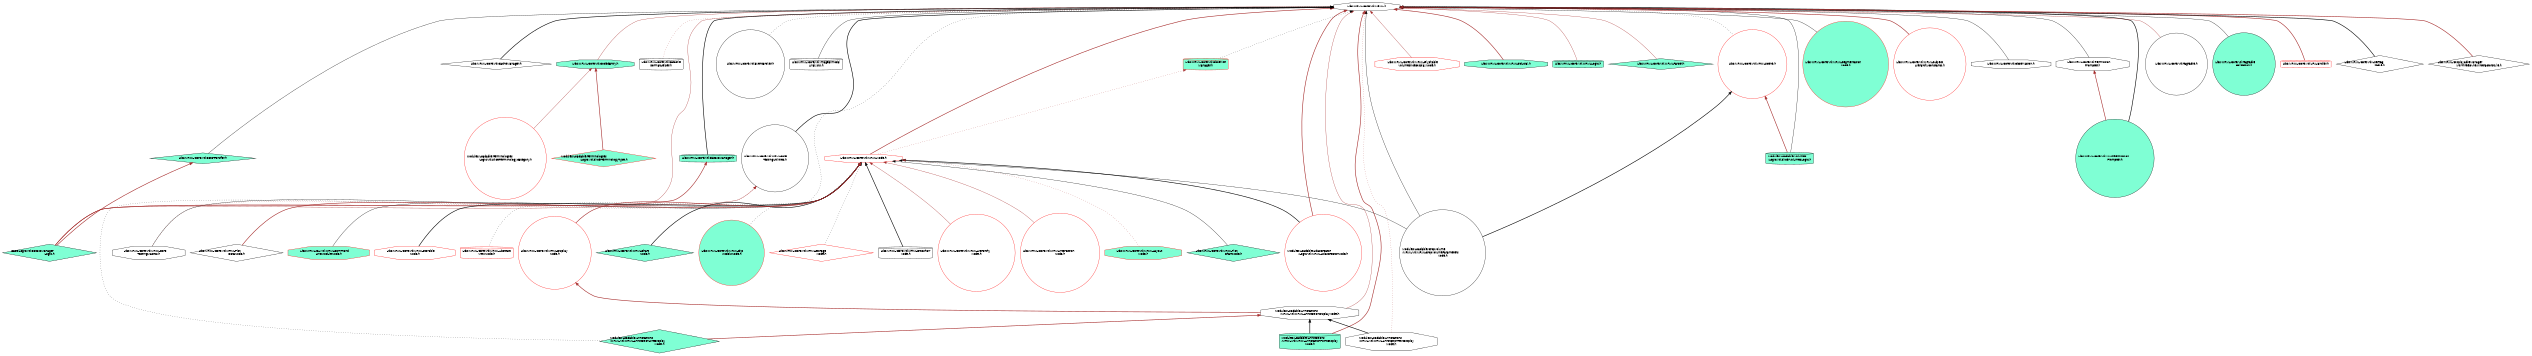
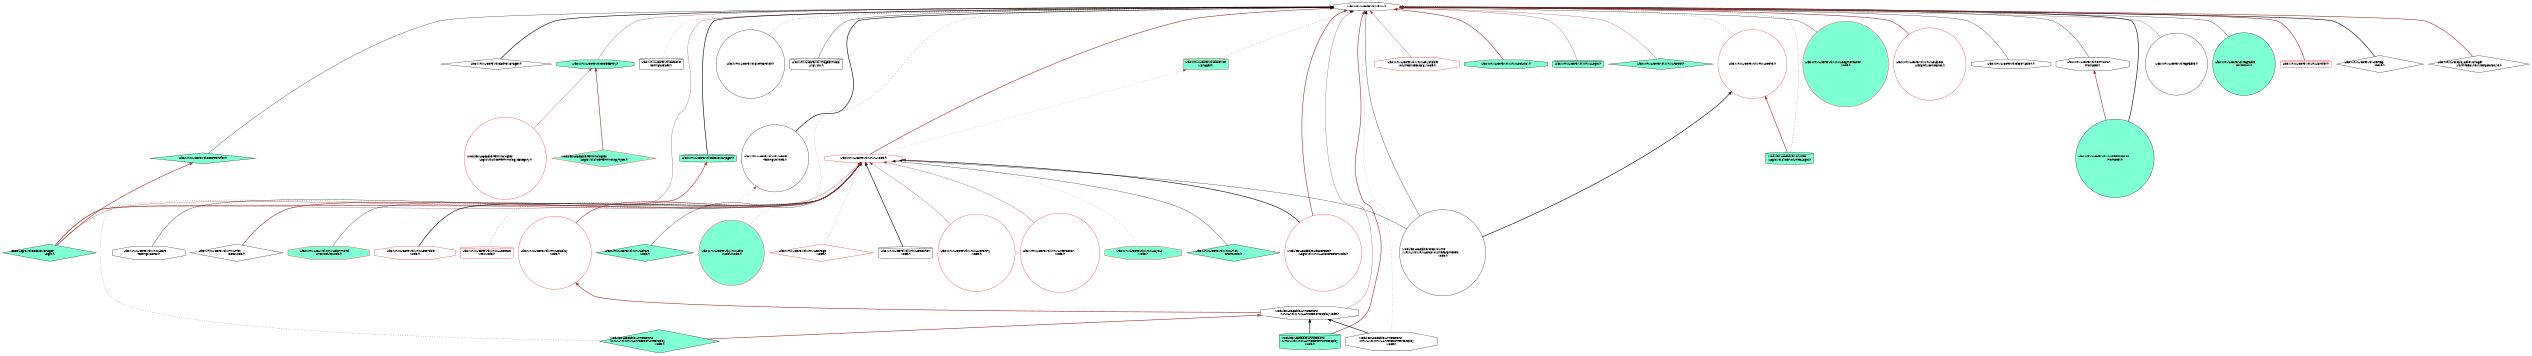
(1754, 15) -> (1754, 15)
(400, 205) -> (458, 205)
(785, 208) -> (785, 208)
